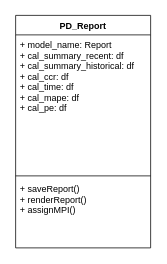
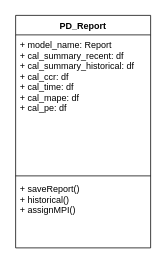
(54, 189) -> (54, 189)
